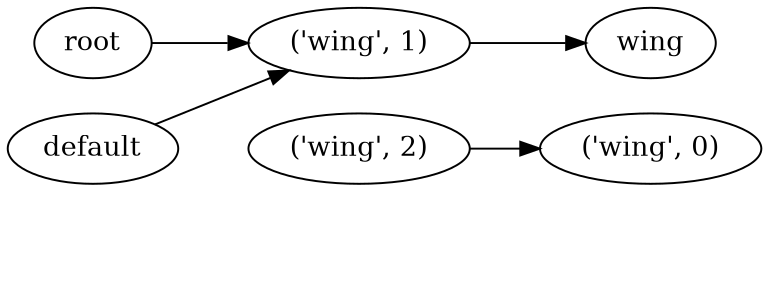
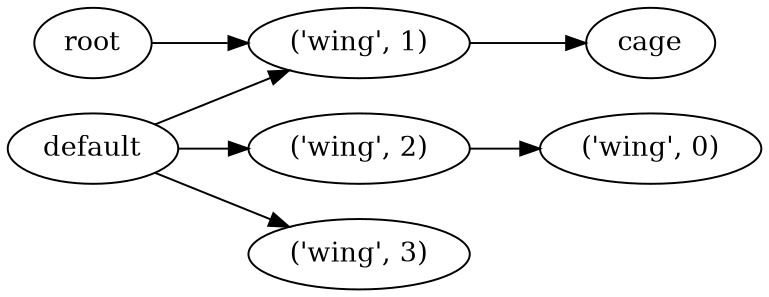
(651, 43) -> (651, 43)
none -> (204, 149)
none -> (359, 254)
